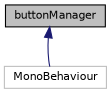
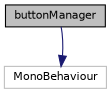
(48, 52) -> (63, 41)
